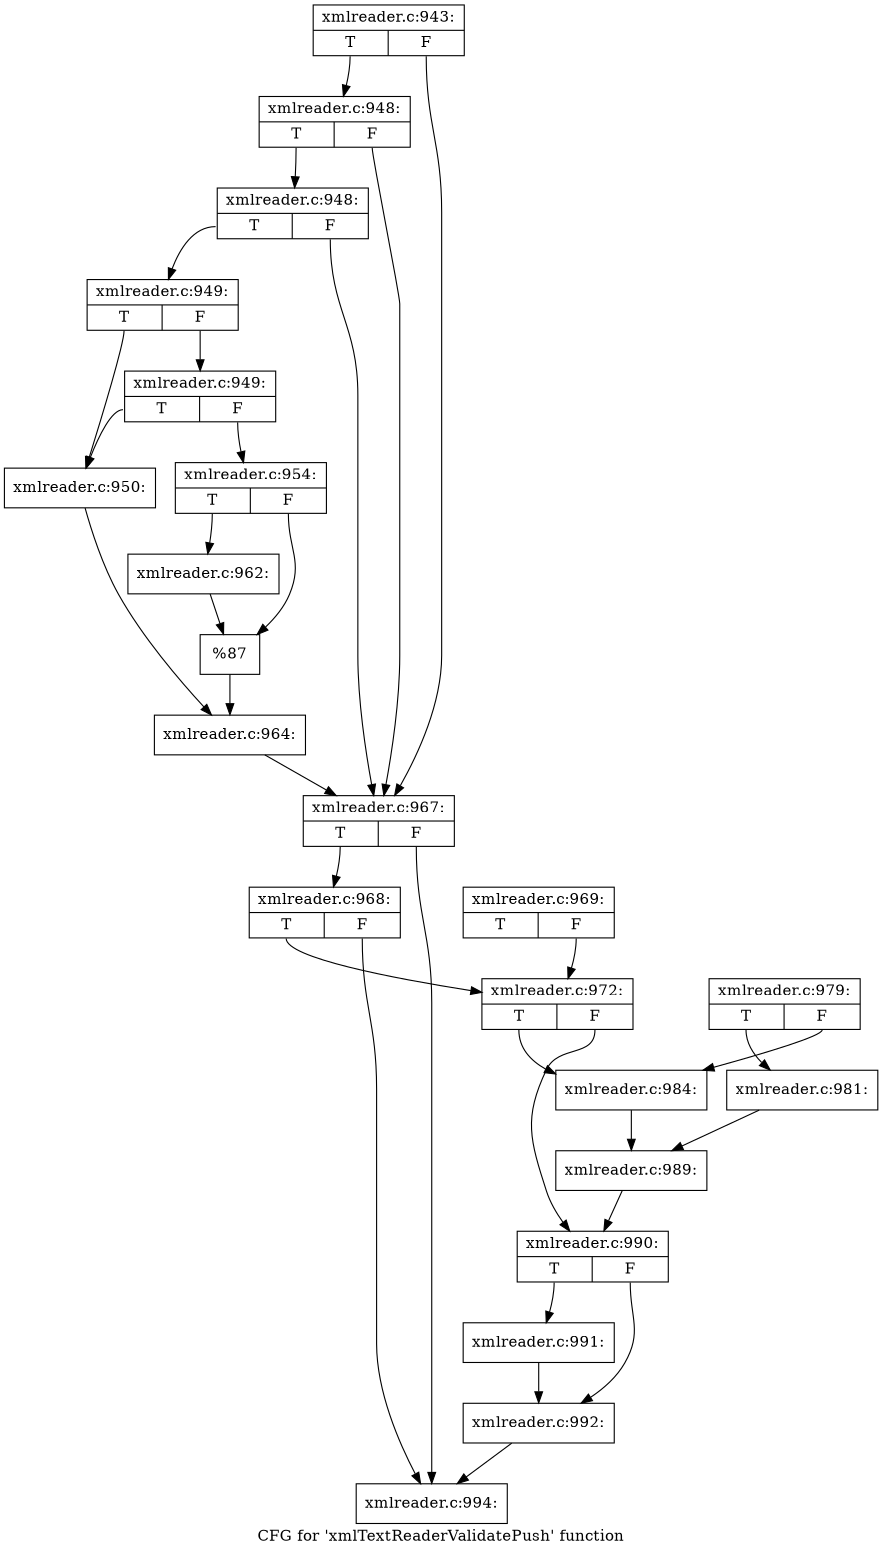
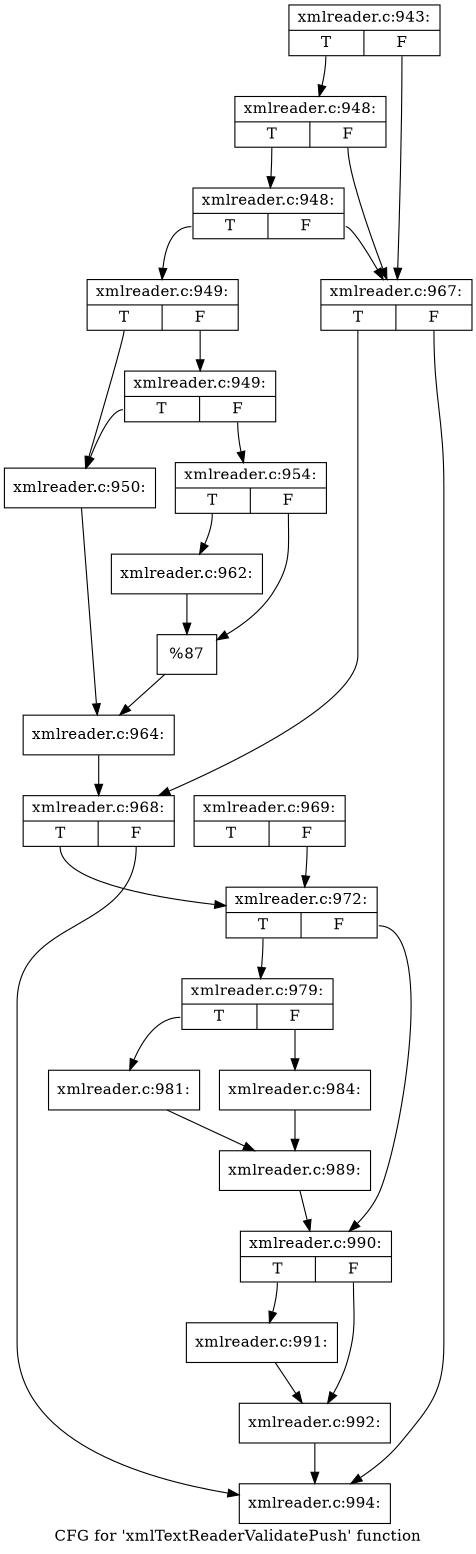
(296, 772) -> (99, 770)
(527, 1053) -> (263, 953)
